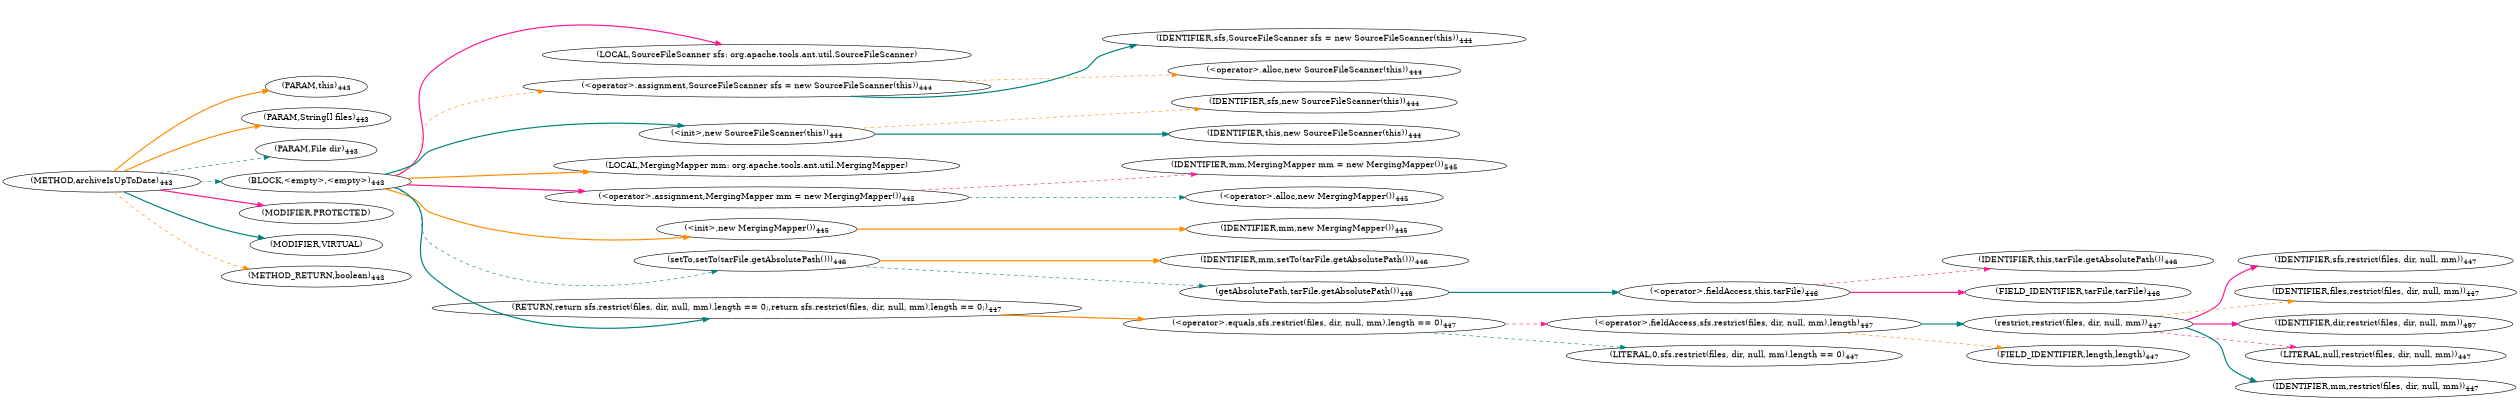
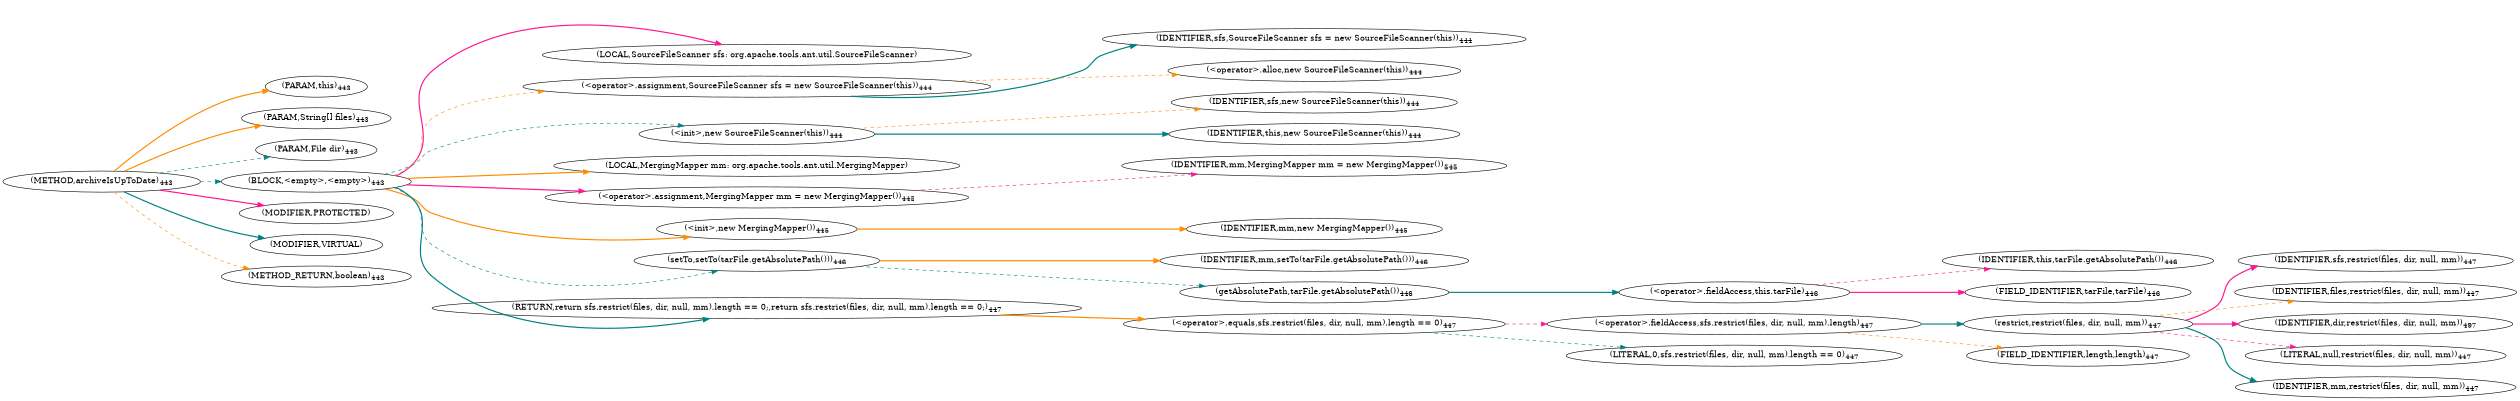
(527, 128) -> (527, 128)
(1314, 197) -> none
